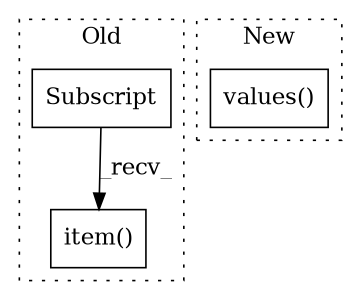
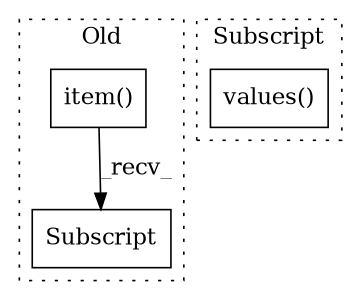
(269, 38) -> (269, 38)
(100, 160) -> (100, 160)
